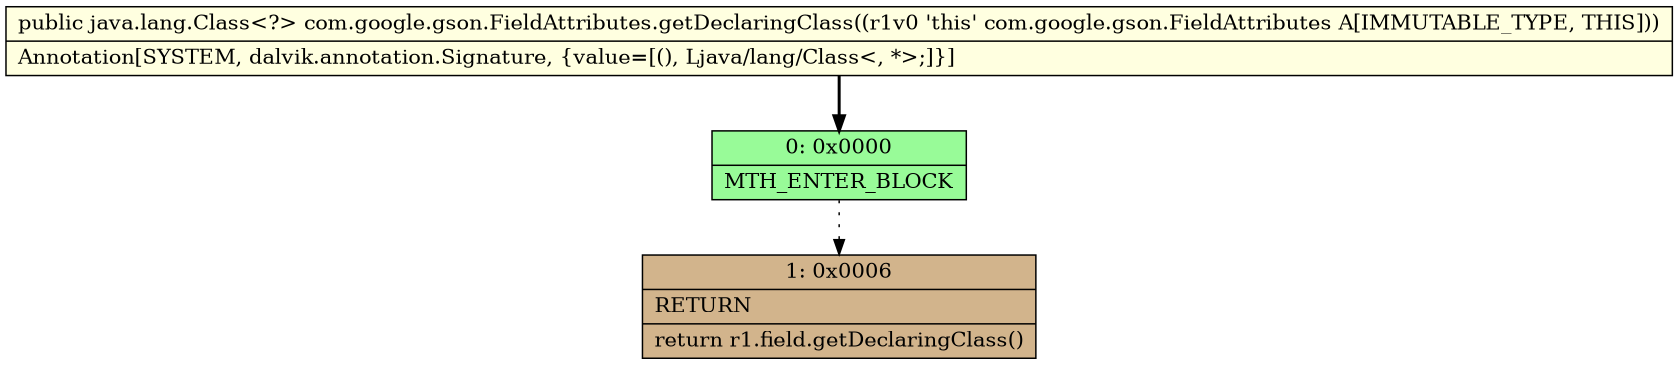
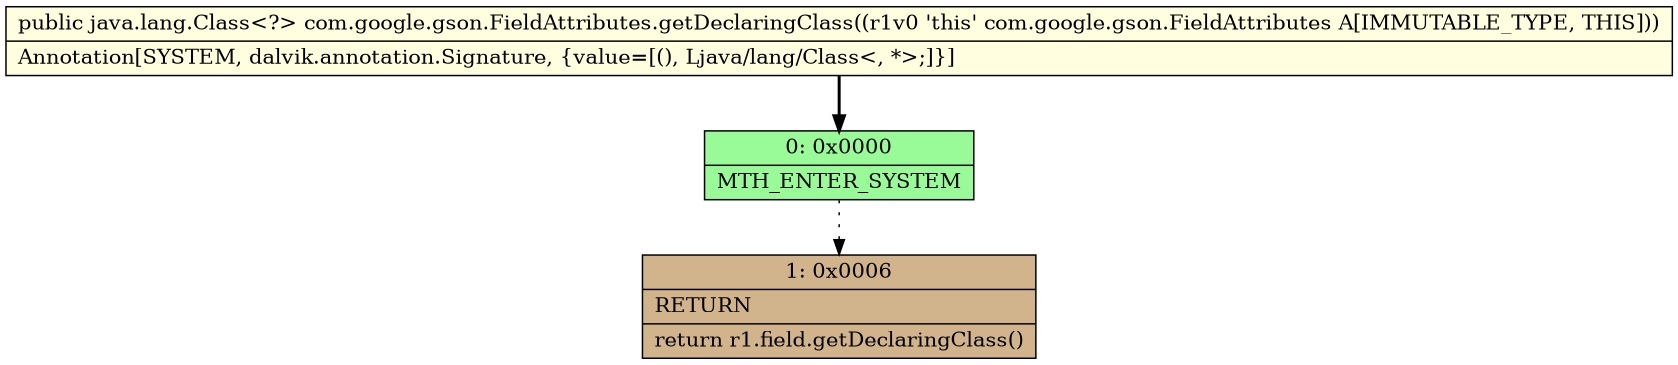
(839, 182) -> (839, 182)
